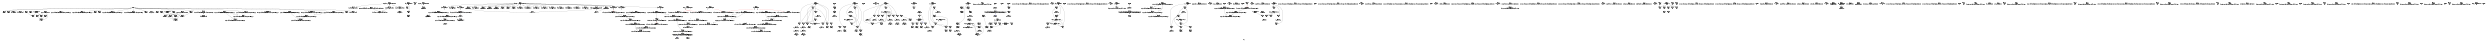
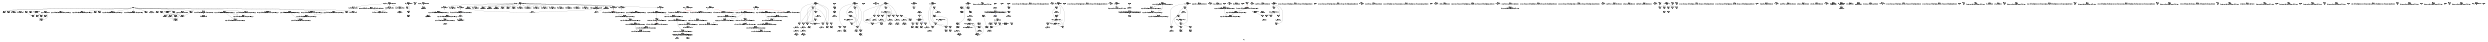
none -> (745, 20)
